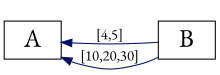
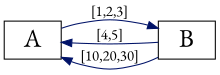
none -> (104, 20)
